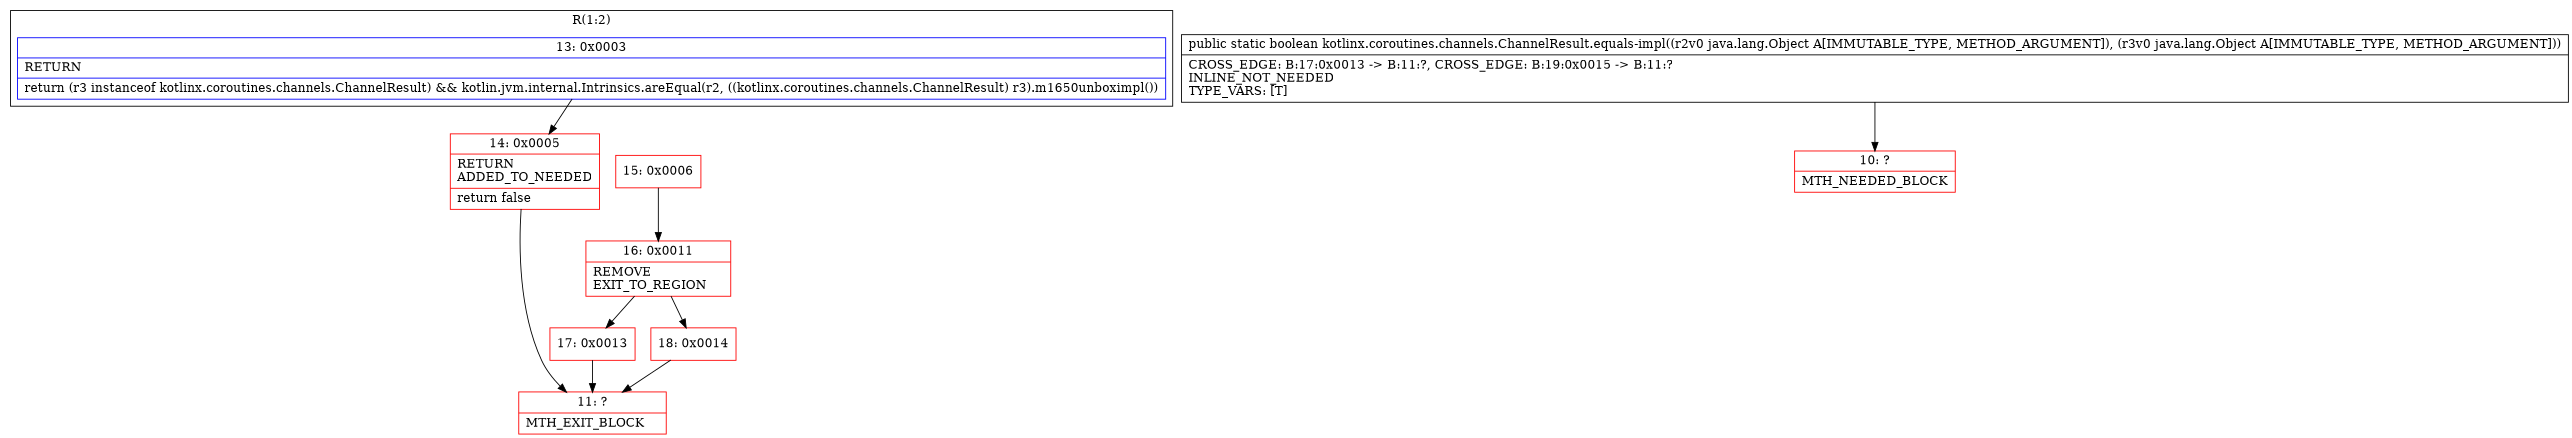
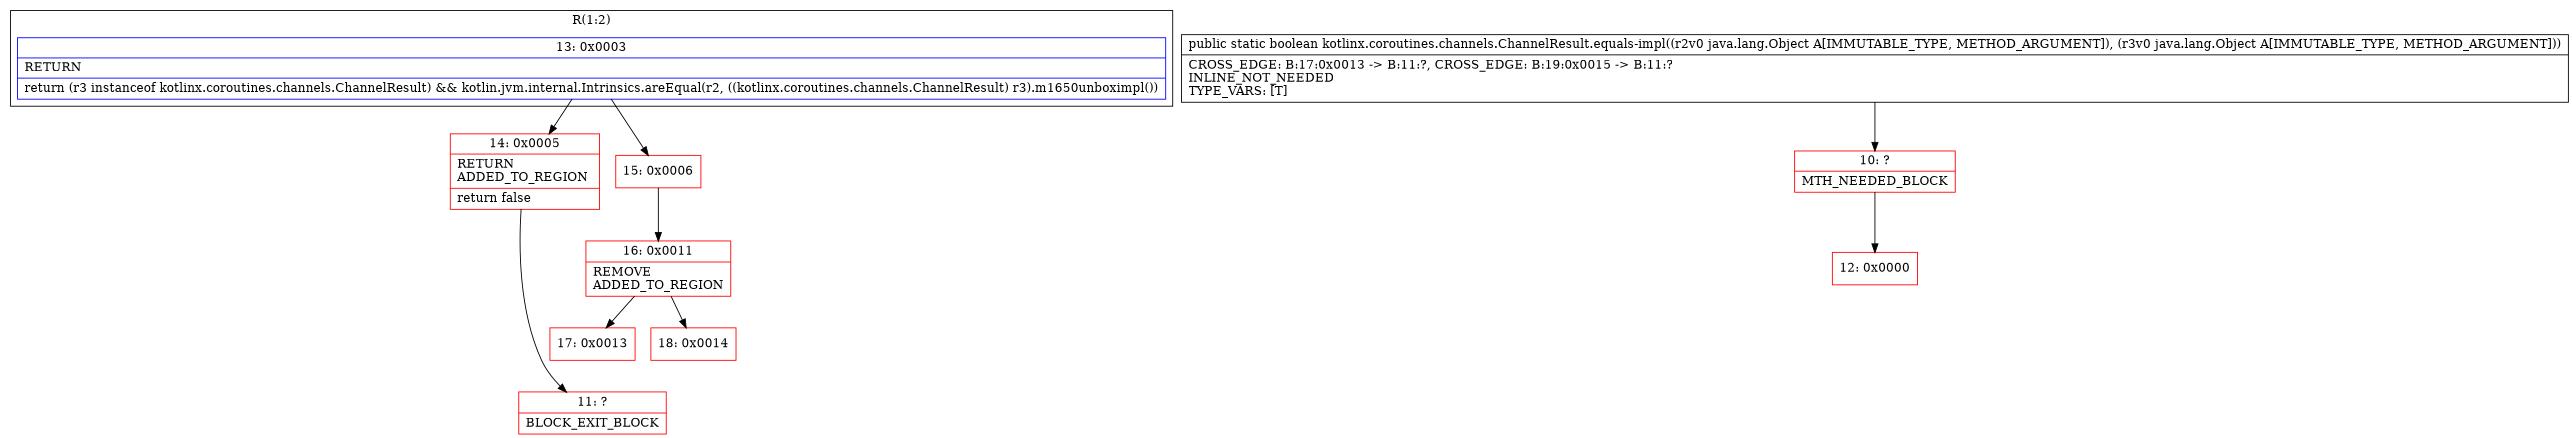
none -> (627, 124)
(525, 177) -> (523, 177)
none -> (1875, 269)
(650, 285) -> (658, 285)
(592, 372) -> none
(650, 374) -> none
(585, 423) -> (592, 423)
